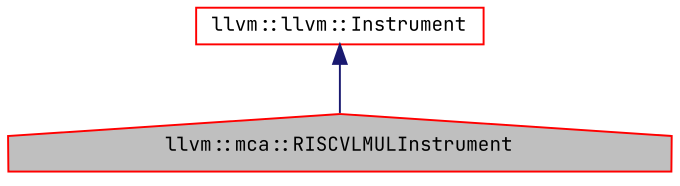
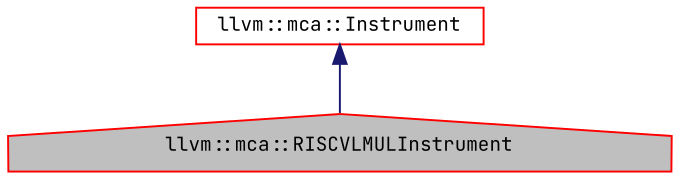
(340, 26) -> (340, 26)
